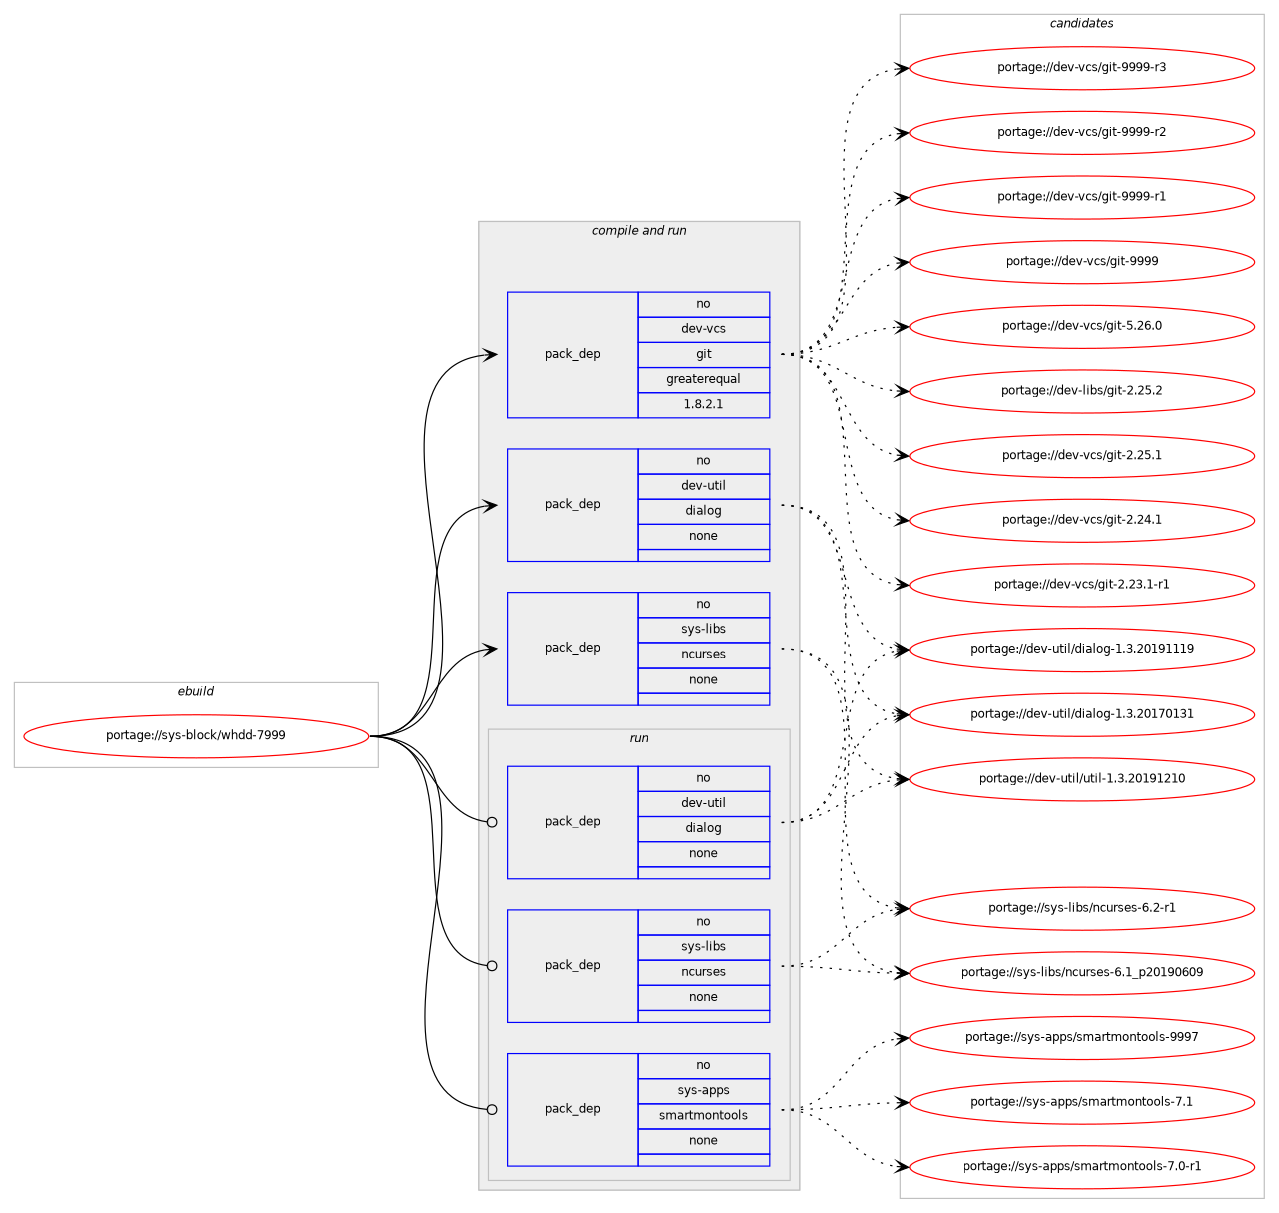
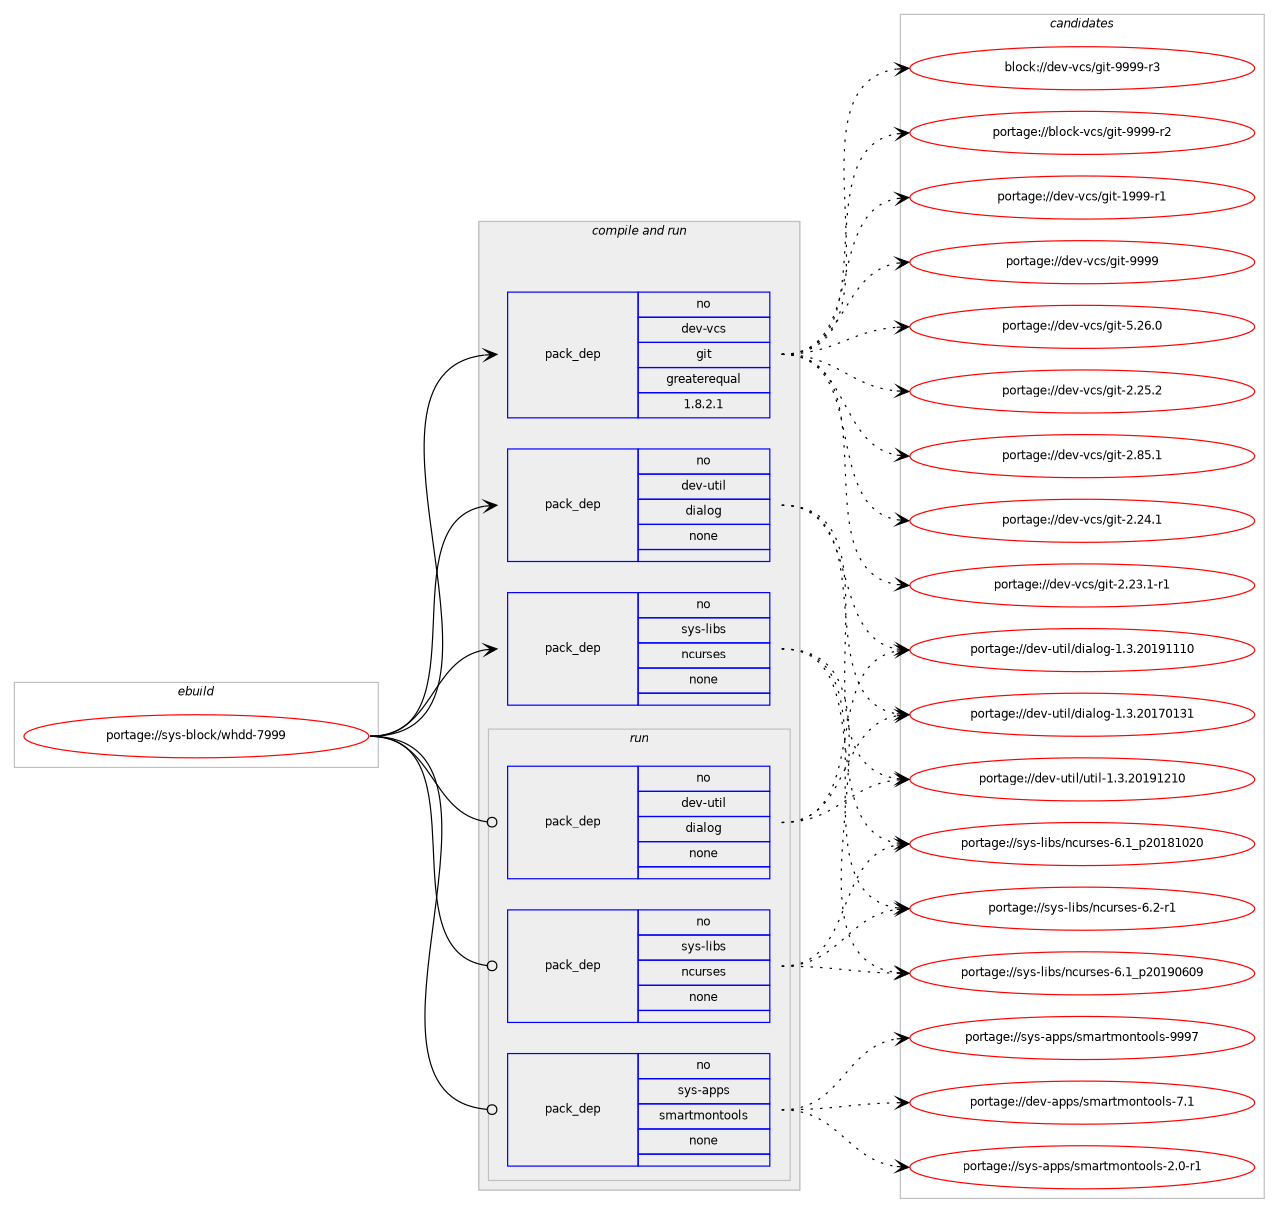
(1082, 68) -> (1082, 68)
(1082, 133) -> (1082, 133)
(1082, 198) -> (1082, 198)
(1082, 391) -> (1082, 391)
(1082, 456) -> (1082, 456)
(1082, 650) -> (1082, 650)
none -> (1082, 844)
(1082, 1103) -> (1082, 1103)
(1082, 1167) -> (1082, 1167)
